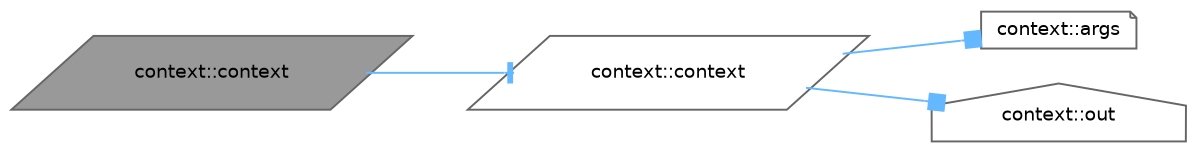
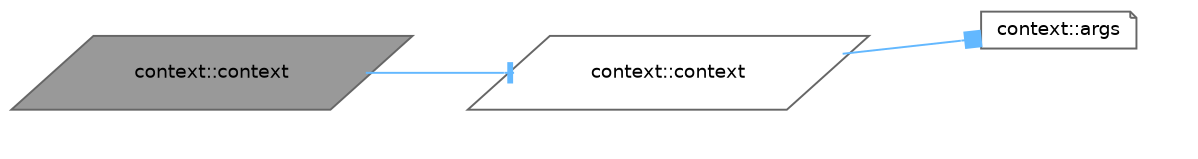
(1059, 116) -> none
